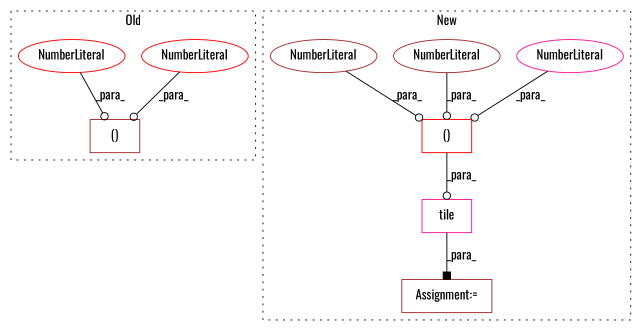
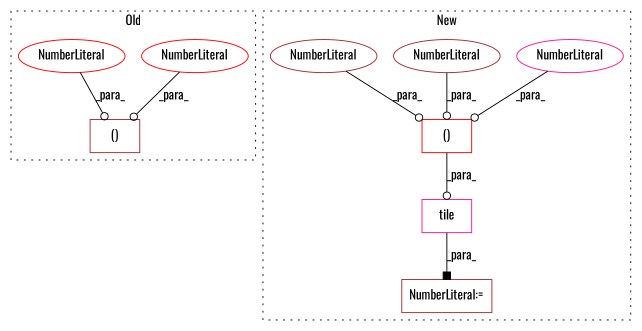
(447, 296) -> (447, 296)
